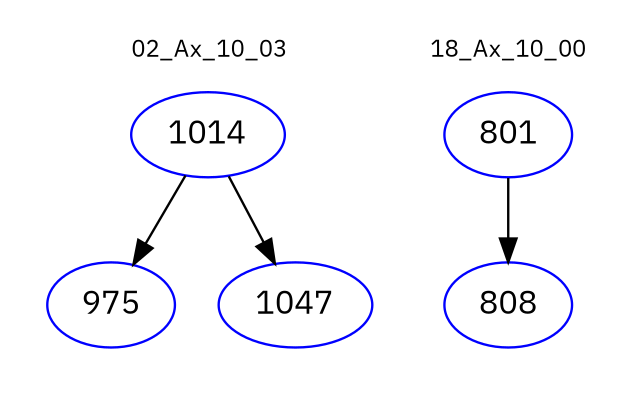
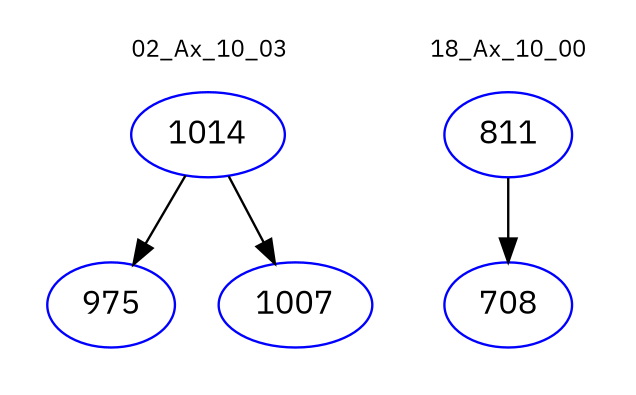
(508, 135) -> (508, 135)
(295, 305) -> (295, 305)
(508, 305) -> (508, 305)
